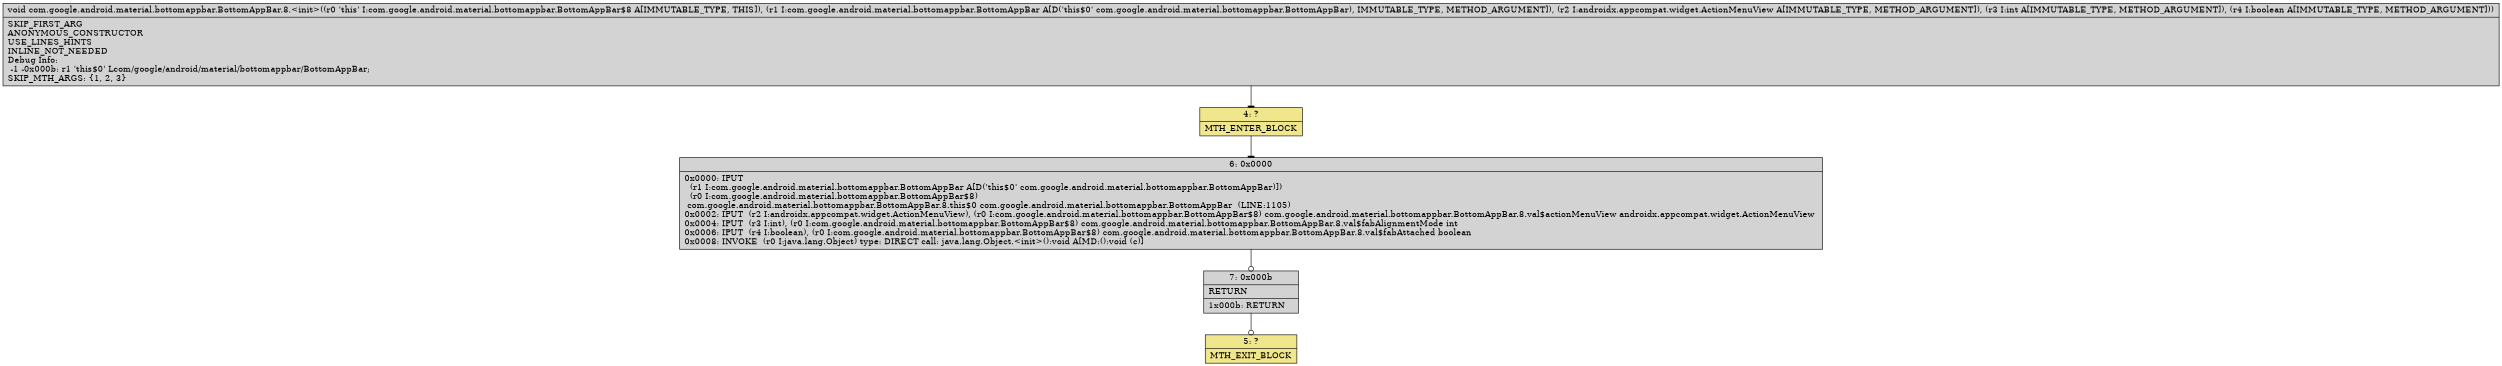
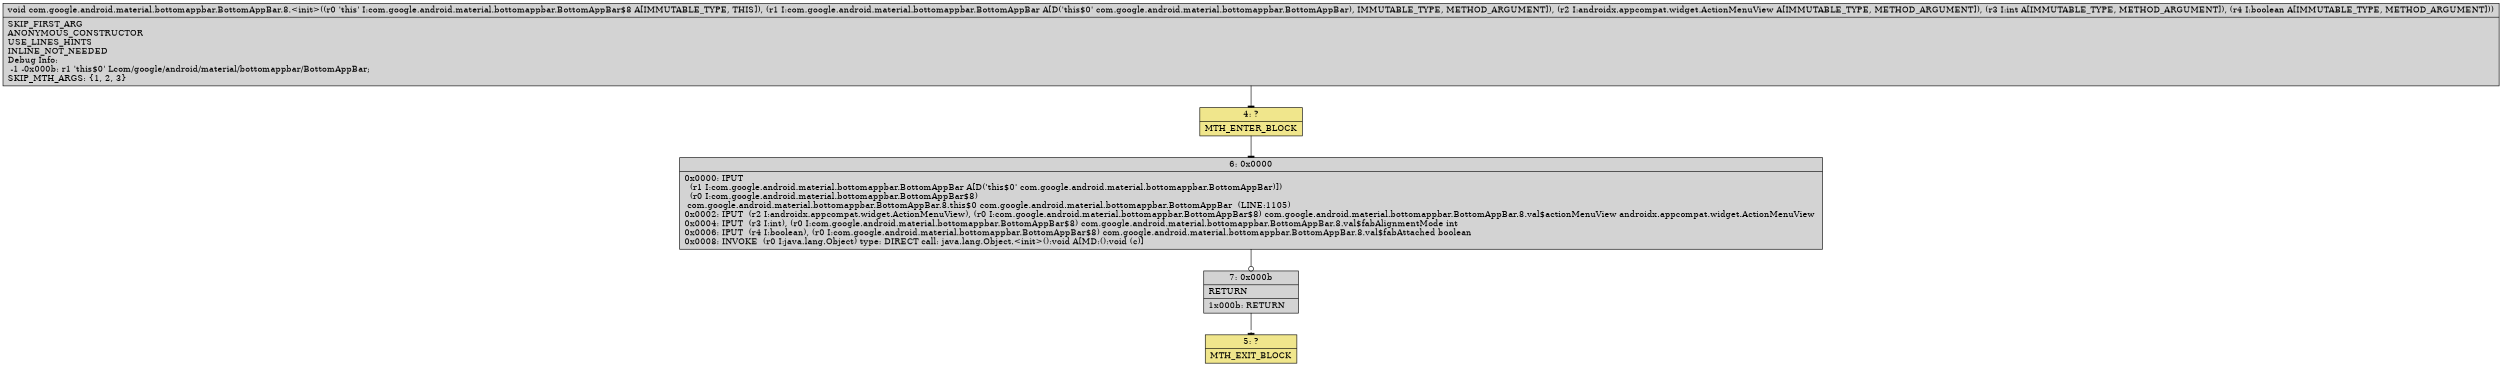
(1251, 322) -> (1251, 322)
